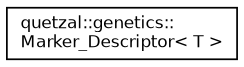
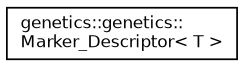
(122, 34) -> (122, 34)
